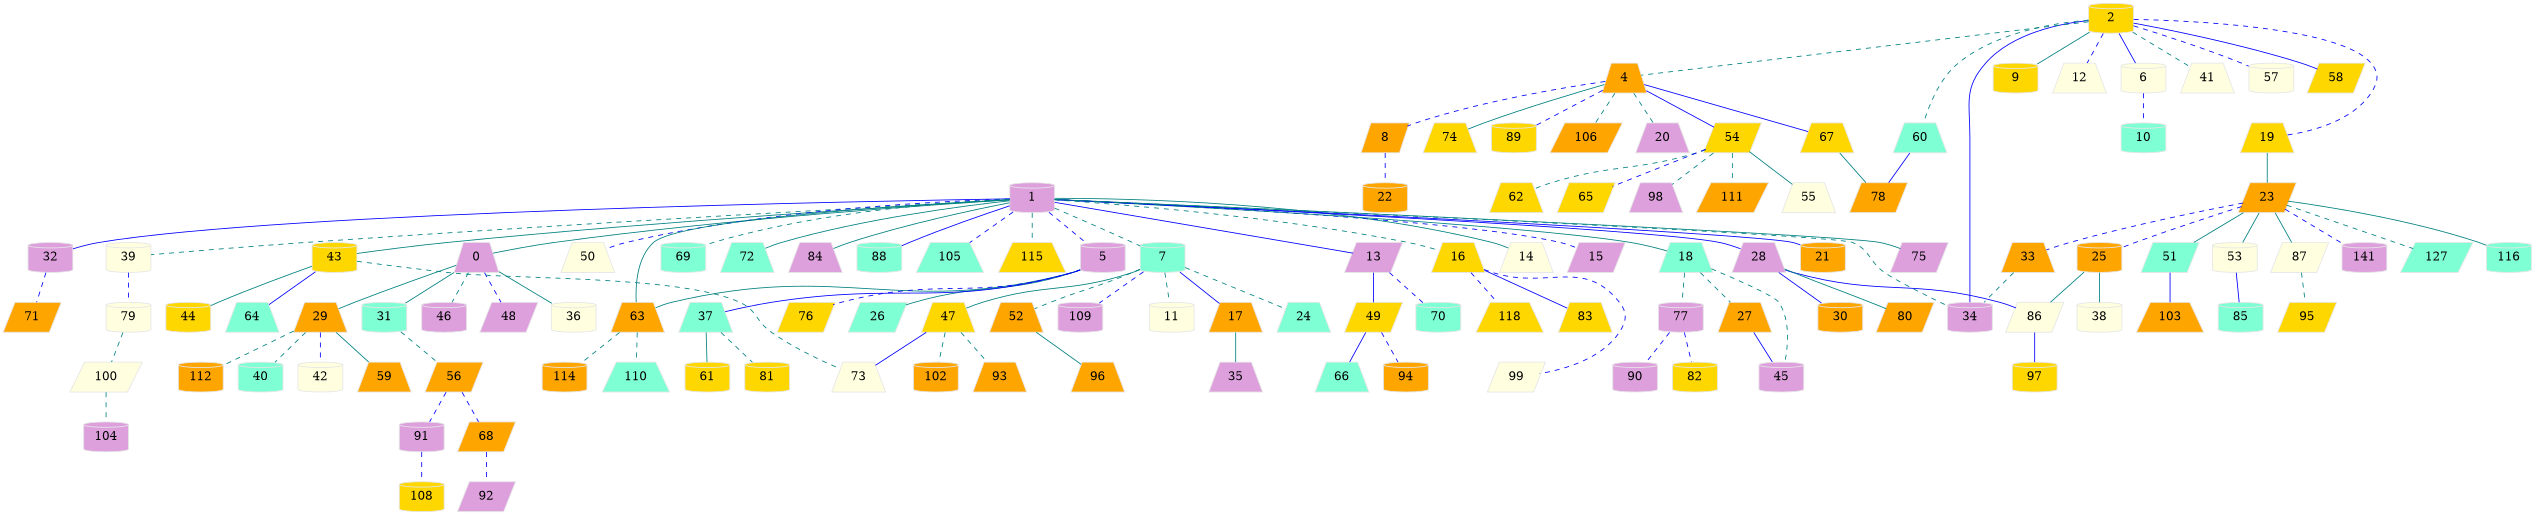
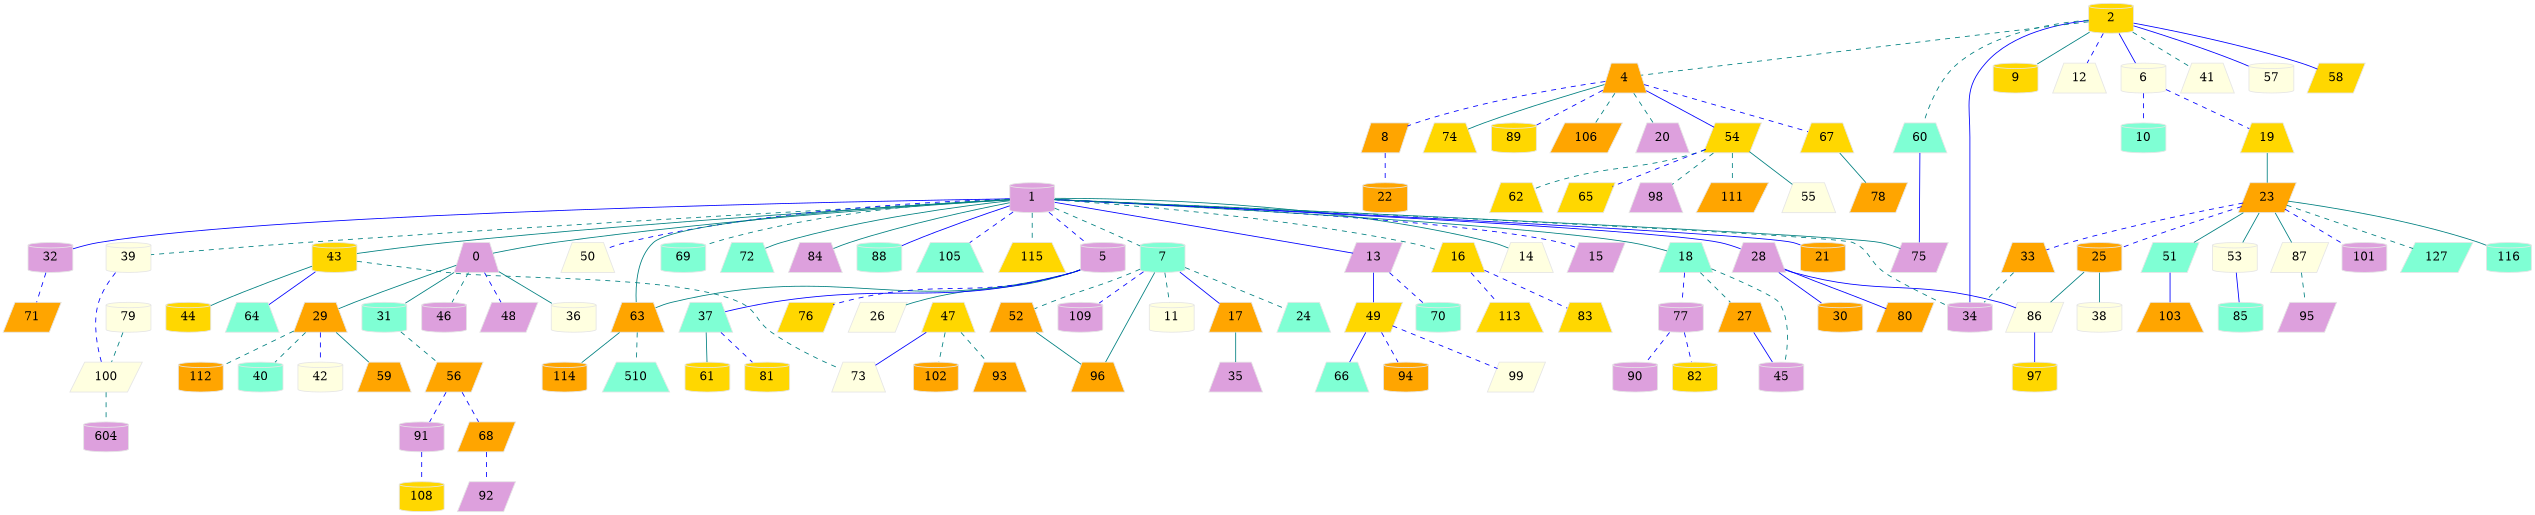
(2319, 39) -> (2208, 109)
(2192, 45) -> (2192, 45)
(1726, 108) -> (1726, 108)
(1899, 168) -> (1920, 198)
(2364, 257) -> (2364, 257)
(129, 287) -> (96, 315)
(1683, 287) -> (1683, 287)
(1053, 288) -> (1130, 317)
(1526, 289) -> (1526, 289)
(1835, 289) -> (1835, 289)
(1612, 295) -> (1445, 347)
(878, 317) -> (878, 317)
(1510, 317) -> (1510, 317)
(2307, 317) -> (2307, 317)
(737, 347) -> (737, 347)
(601, 348) -> (601, 348)
(636, 377) -> (636, 377)
(106, 437) -> (106, 437)
